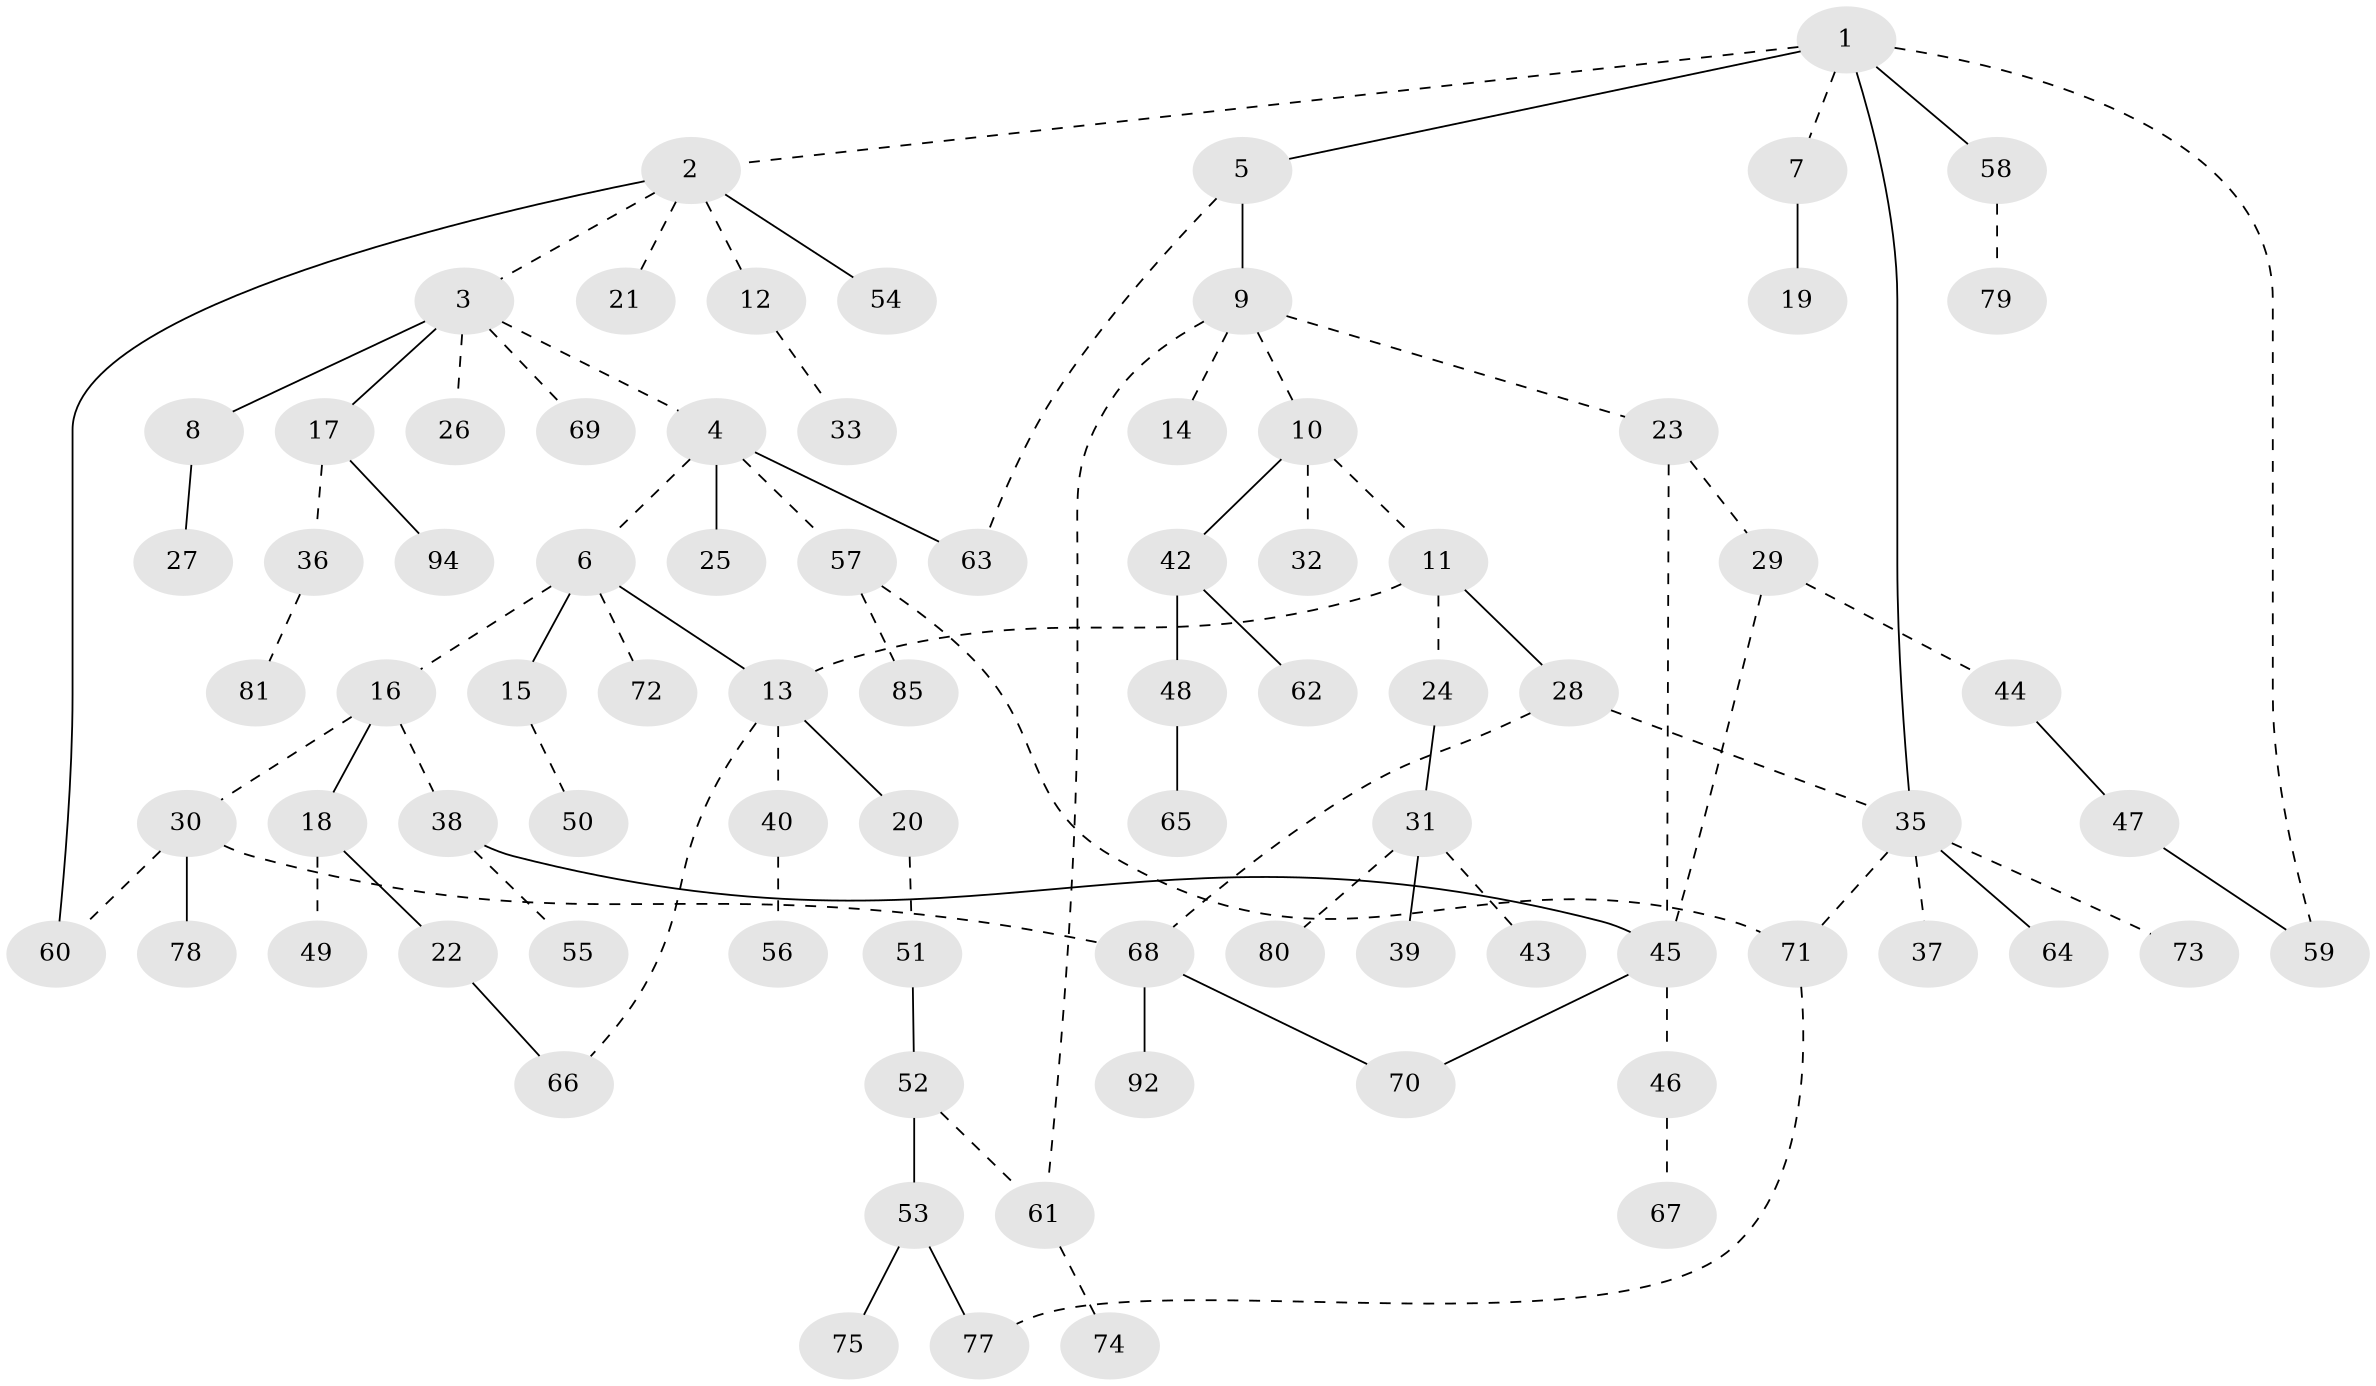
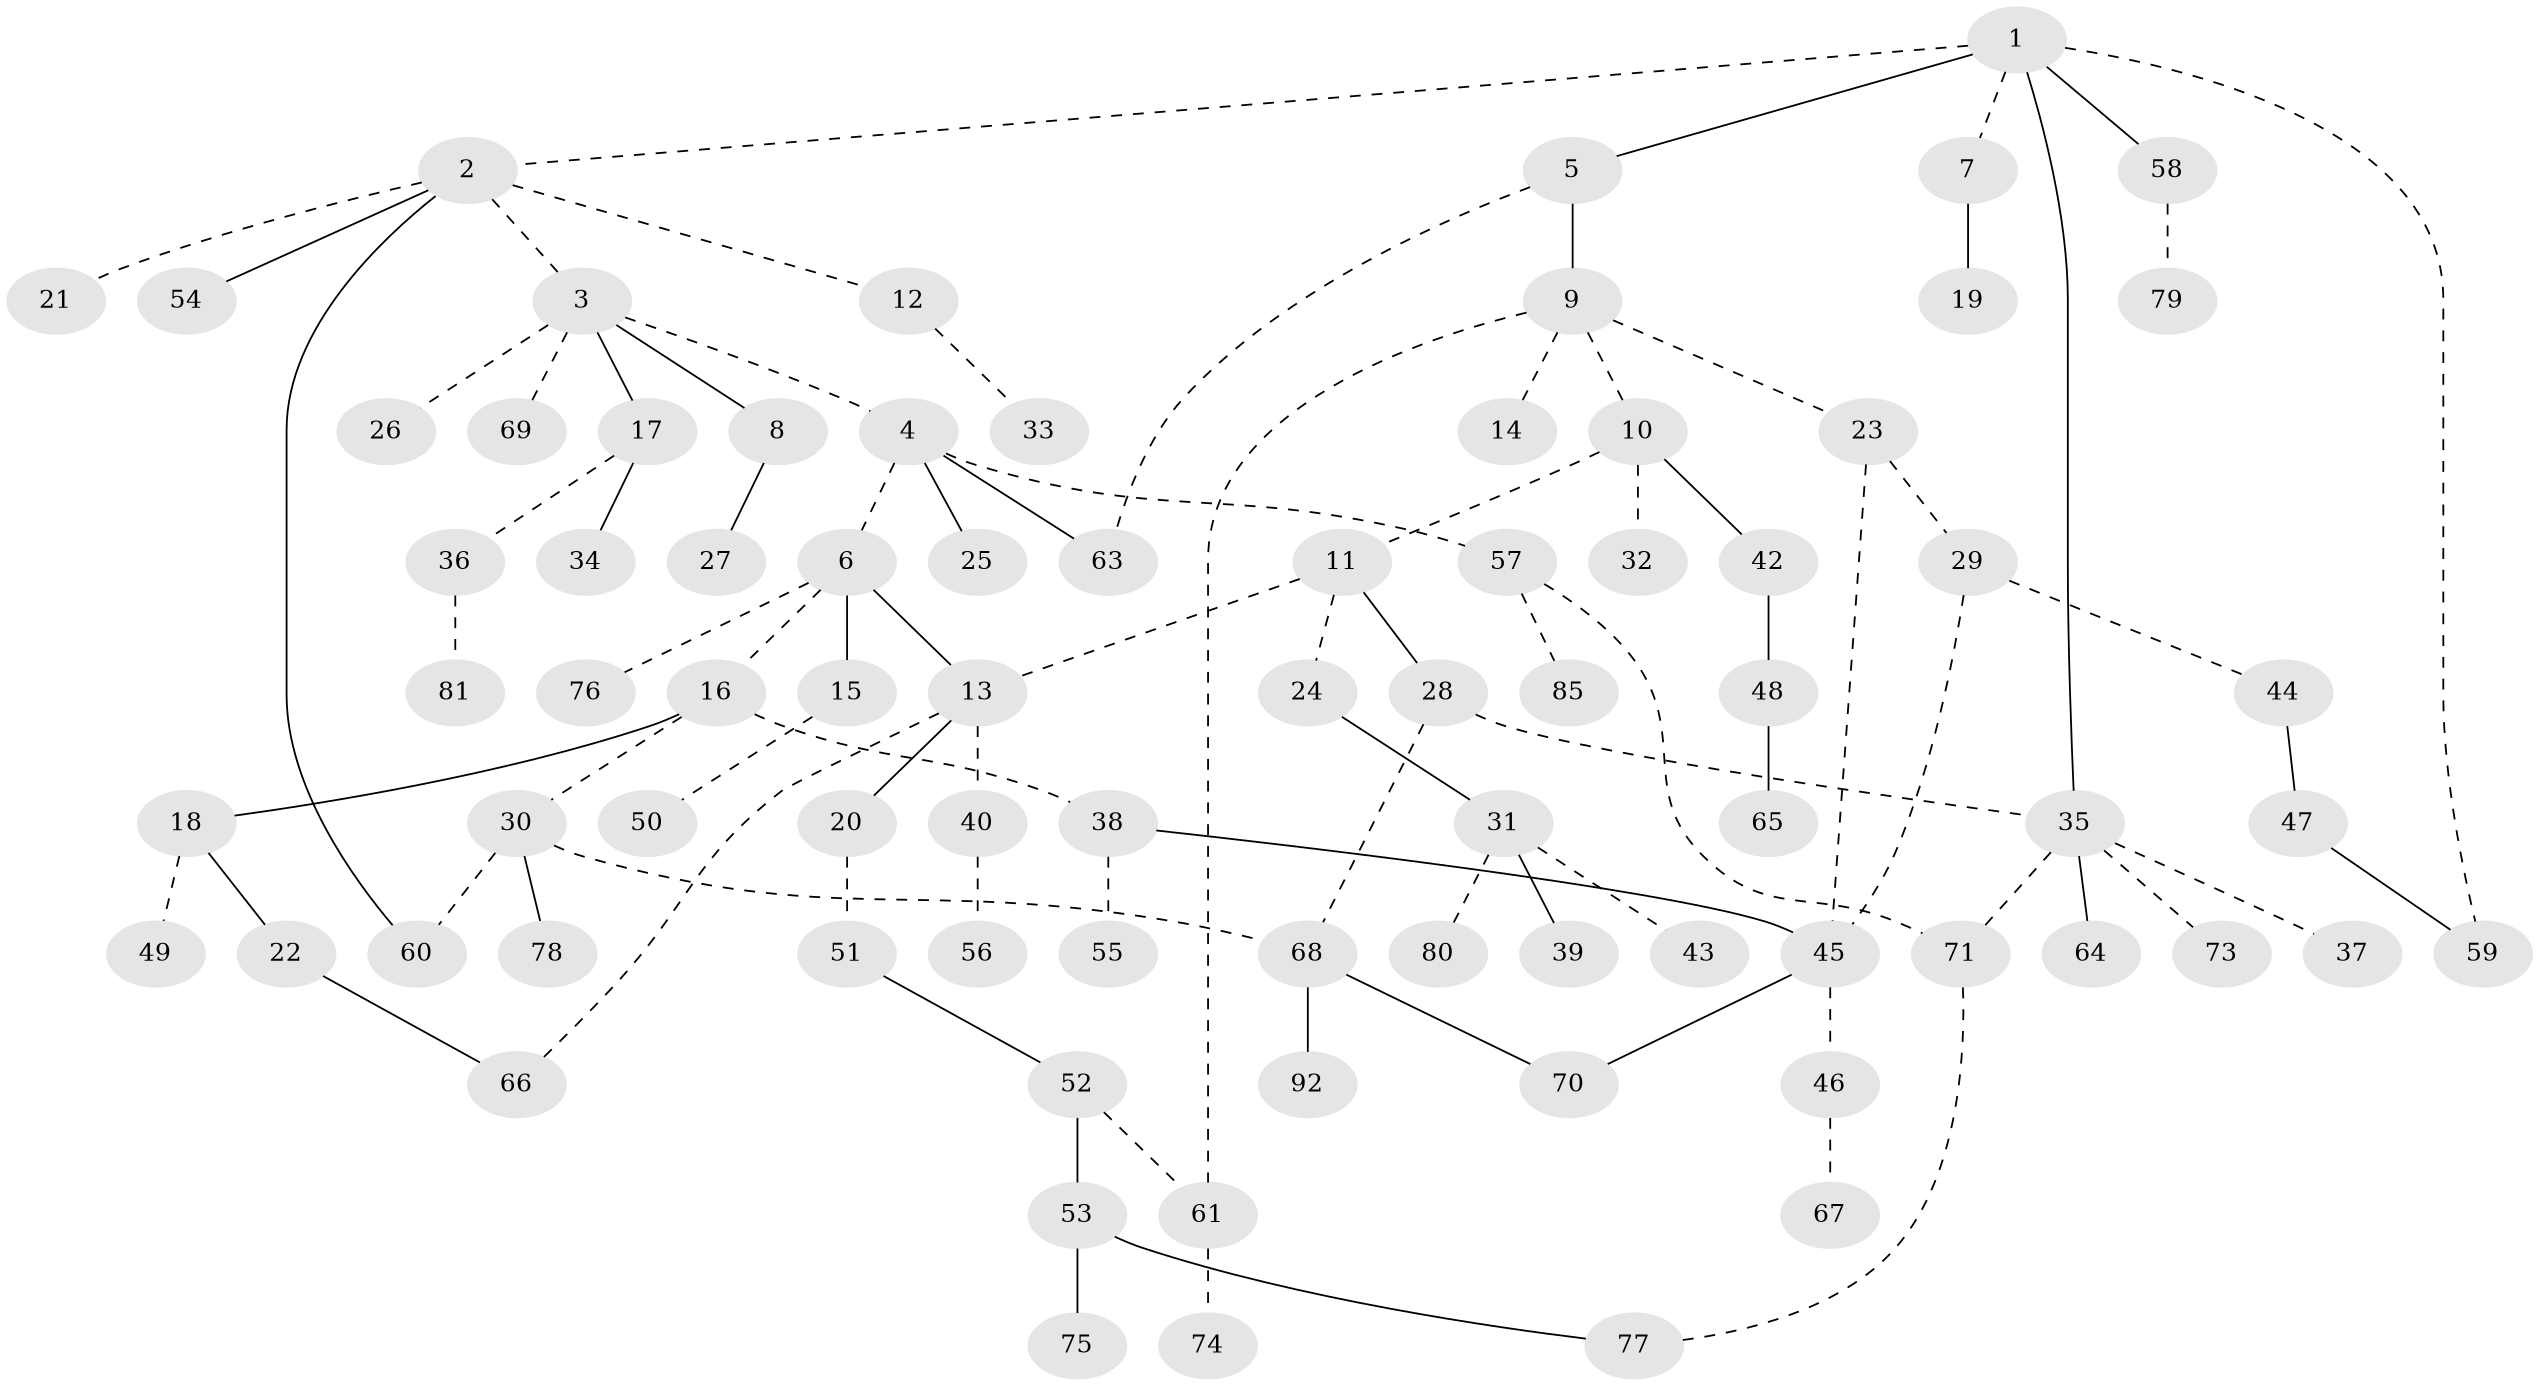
(444, 562) -> (586, 562)
(648, 693) -> (586, 693)
(1308, 693) -> none
